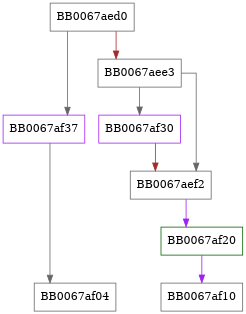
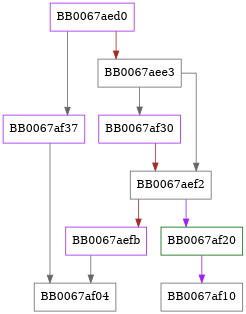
(92, 17) -> (92, 17)
none -> (106, 241)
